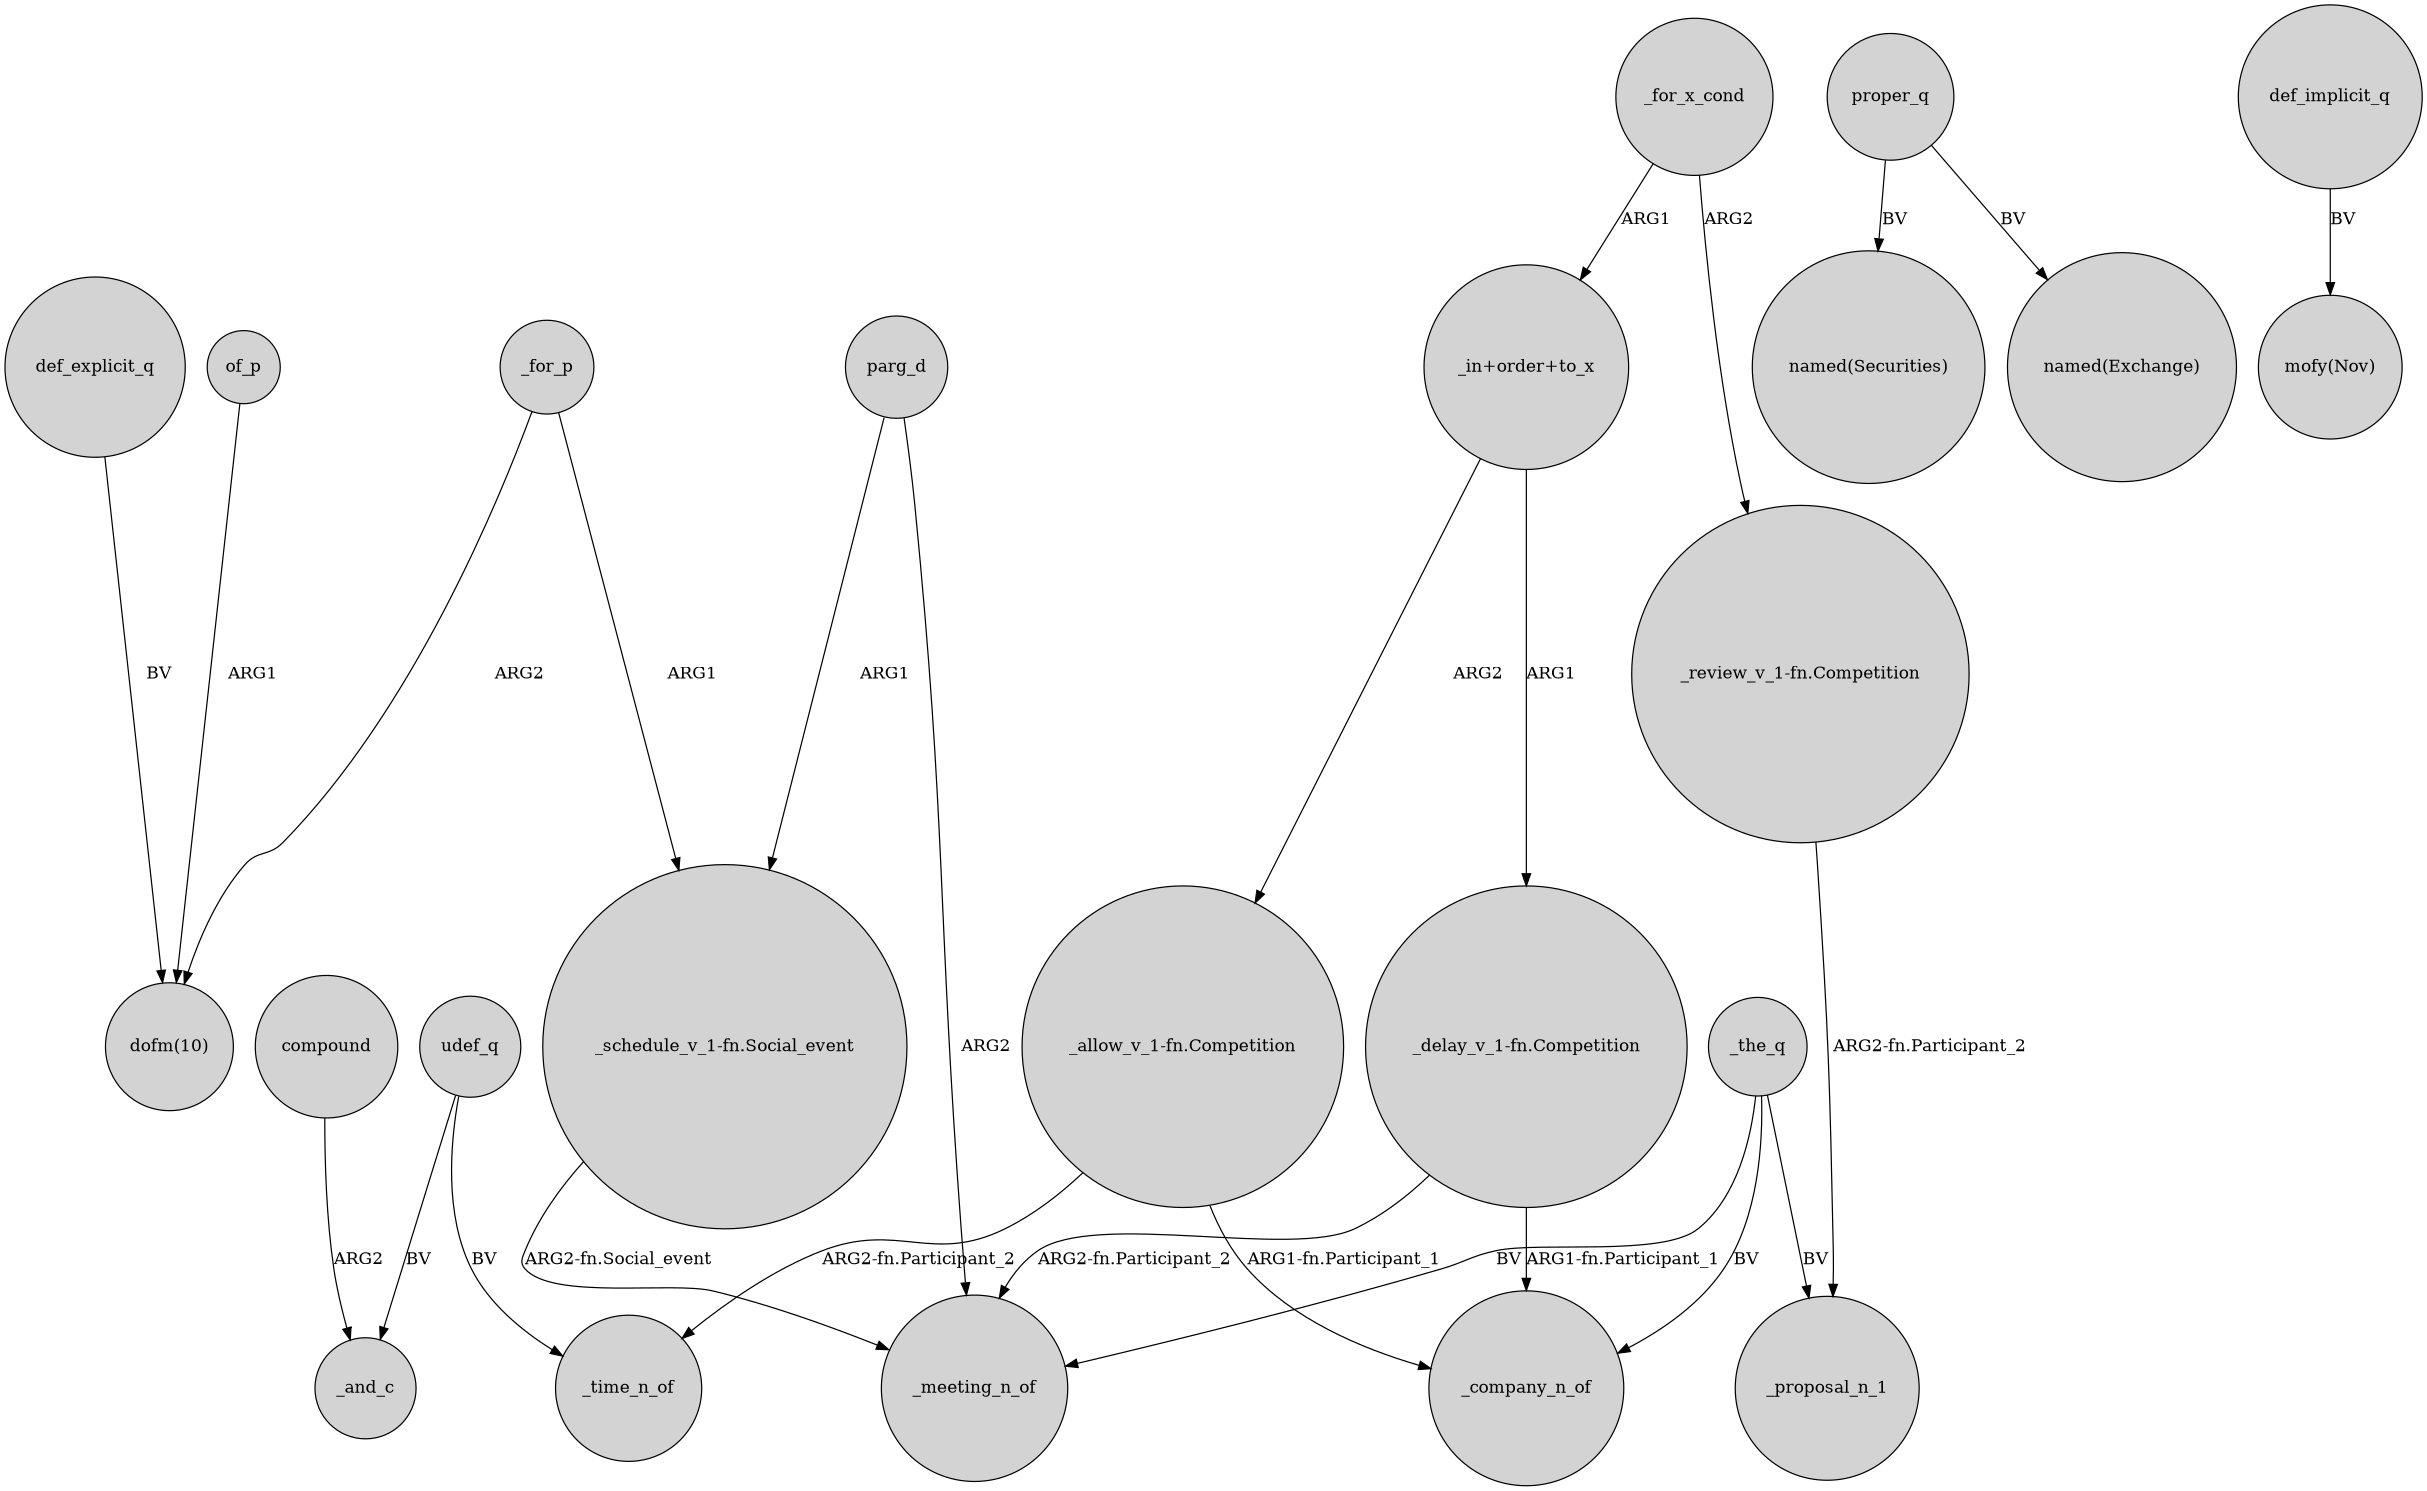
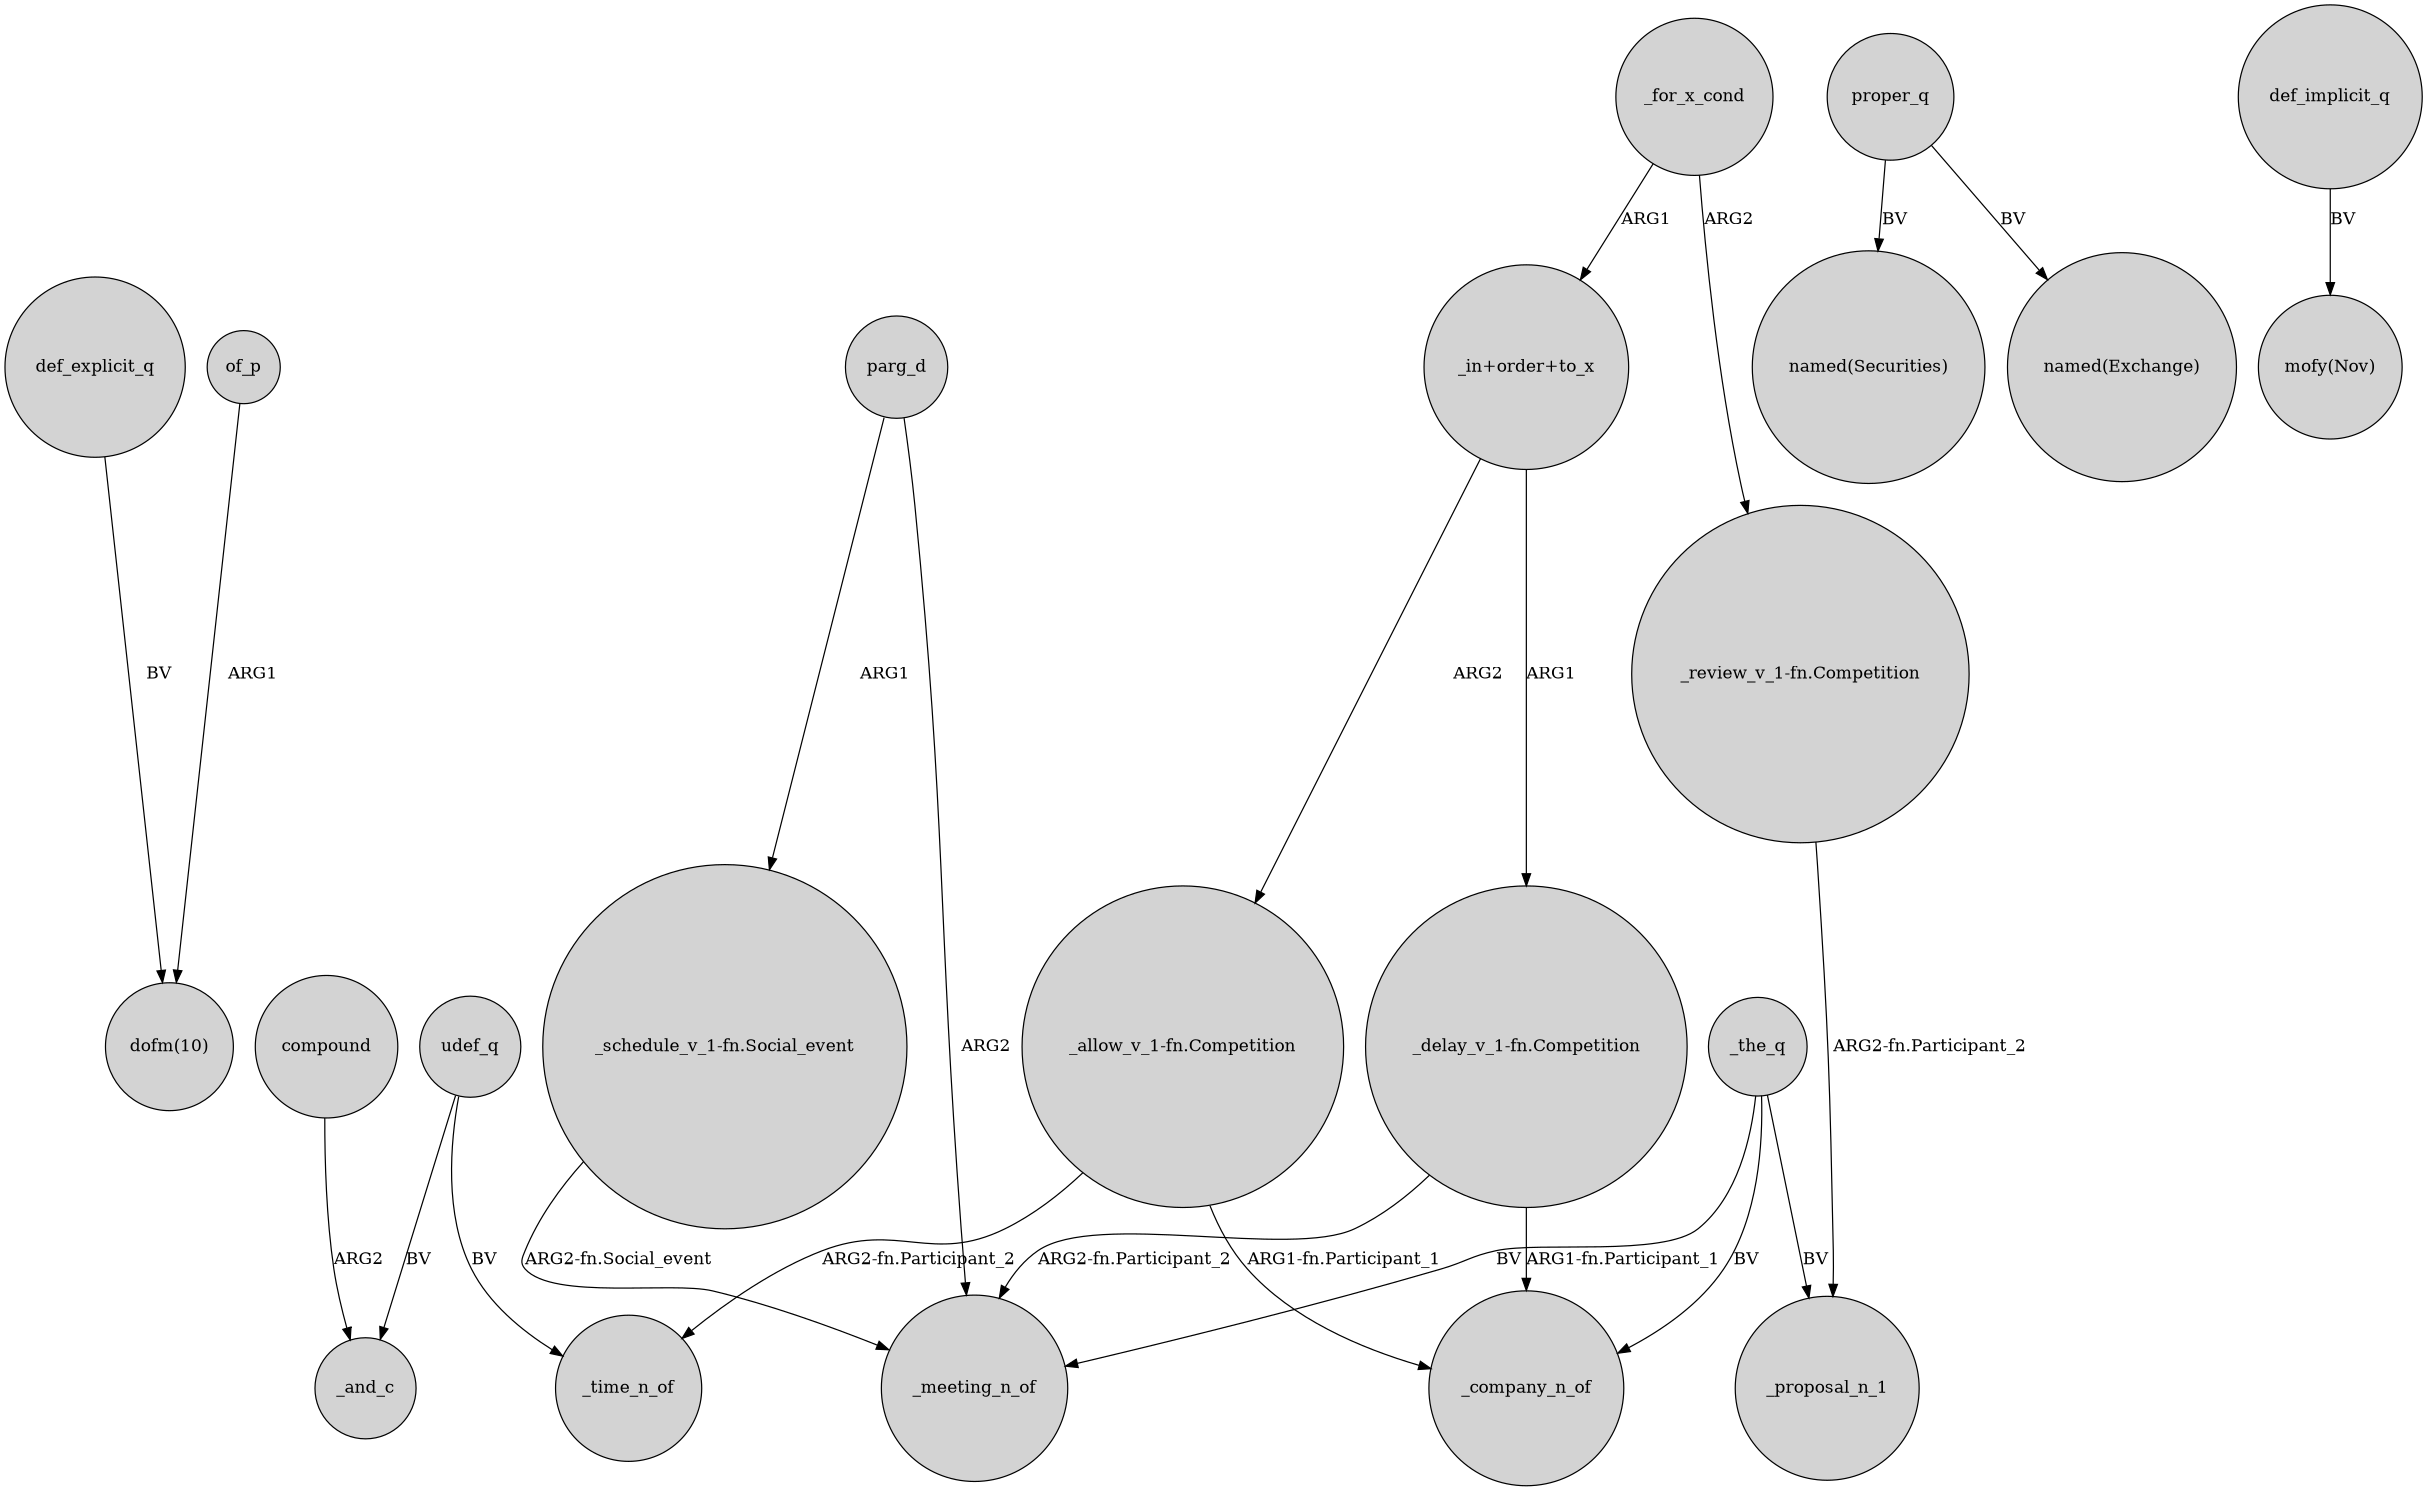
(547, 367) -> none
